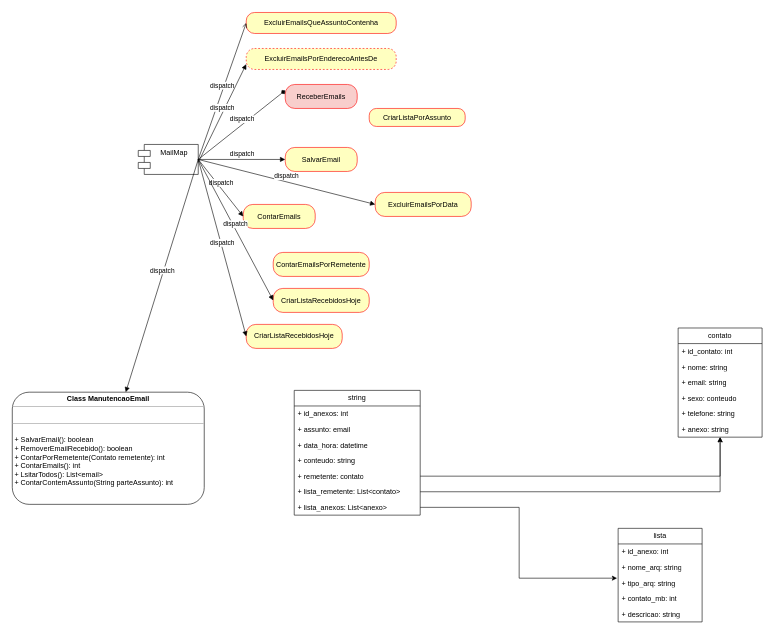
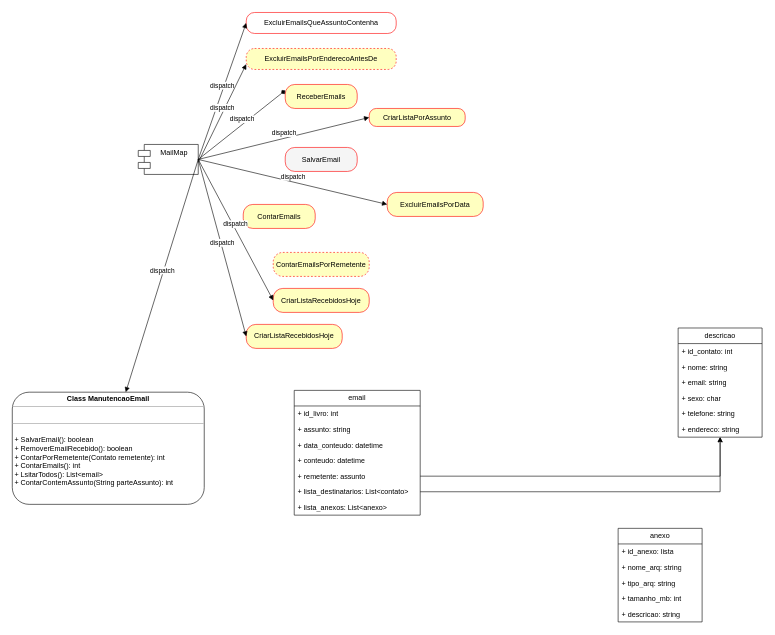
(321, 23) -> (321, 23)
(245, 27) -> (244, 28)
(321, 96) -> (321, 96)
(241, 159) -> (284, 138)
(321, 159) -> (321, 159)
(221, 189) -> none
(423, 204) -> (435, 204)
(321, 264) -> (321, 264)
(720, 336) -> (720, 336)
(357, 398) -> (357, 398)
(711, 399) -> (703, 399)
(325, 414) -> (322, 414)
(325, 430) -> (328, 430)
(708, 430) -> (714, 430)
(336, 446) -> (345, 446)
(330, 461) -> (334, 461)
(335, 477) -> (335, 477)
(357, 492) -> (358, 497)
(470, 507) -> none
(660, 536) -> (660, 536)
(647, 552) -> (651, 552)
(652, 599) -> (652, 599)
